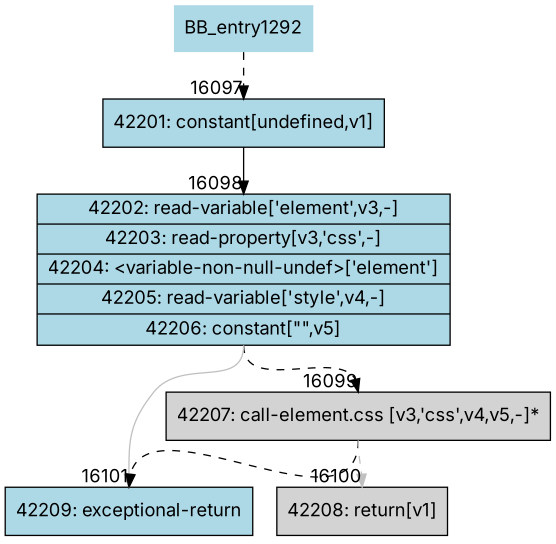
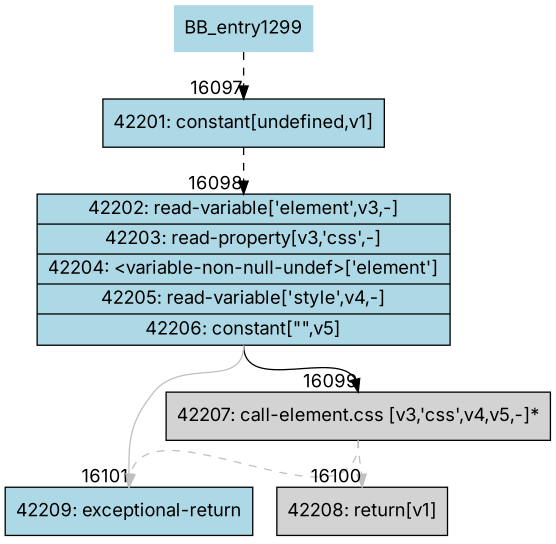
(244, 29) -> (244, 29)
(244, 164) -> (244, 164)
(294, 369) -> (294, 369)
(250, 465) -> (250, 465)
